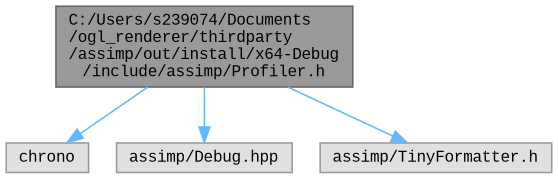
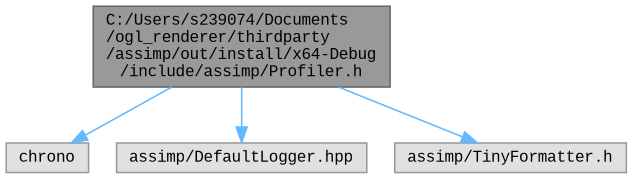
(204, 158) -> (242, 158)
